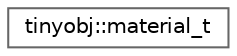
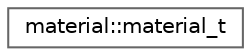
(118, 28) -> (126, 28)
